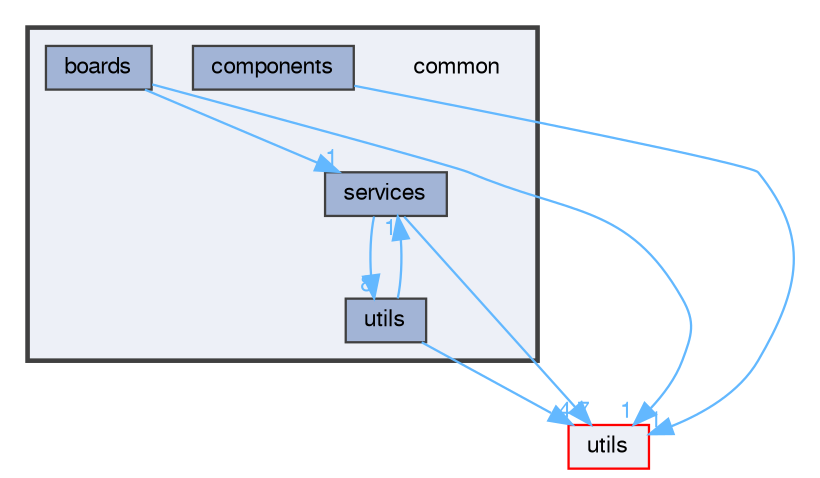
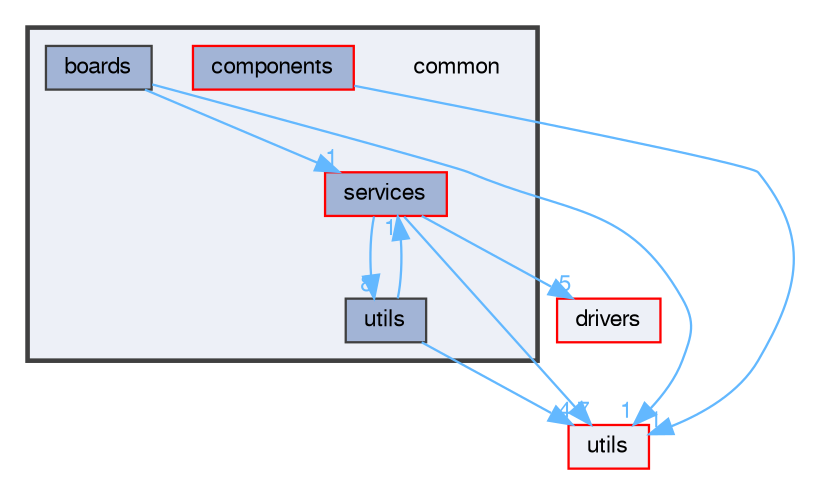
(273, 68) -> (273, 68)
(386, 194) -> (386, 194)
none -> (609, 320)
